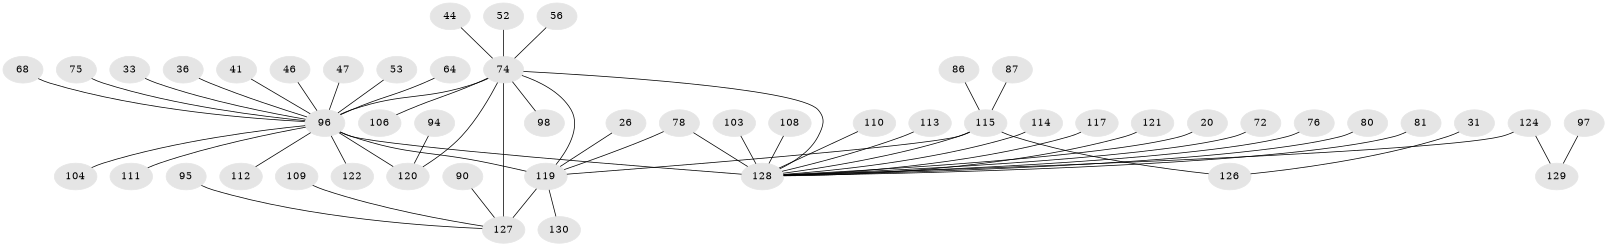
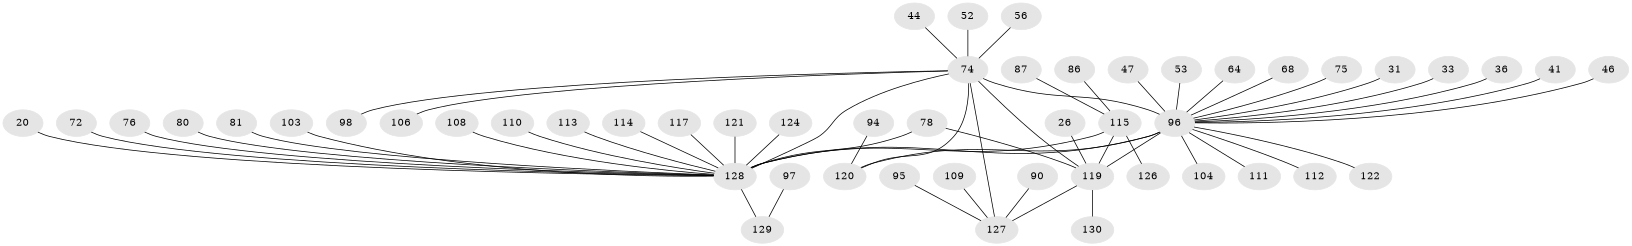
(1543, 150) -> (749, 203)
(1356, 159) -> (1288, 104)
